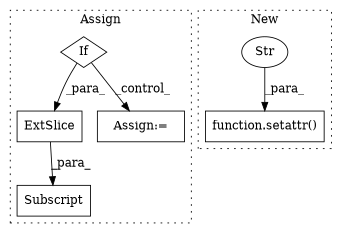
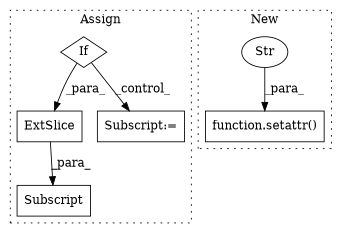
(141, 126) -> (141, 126)
